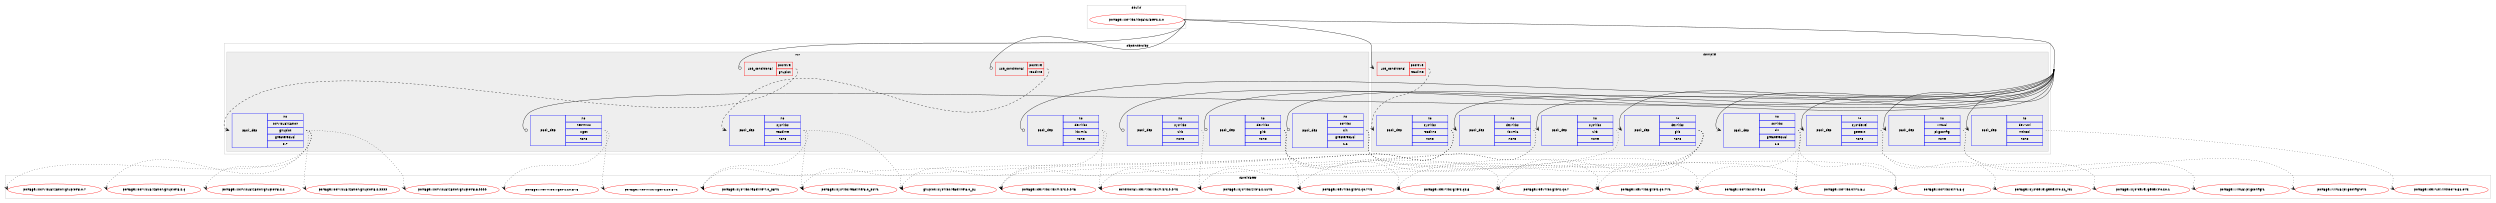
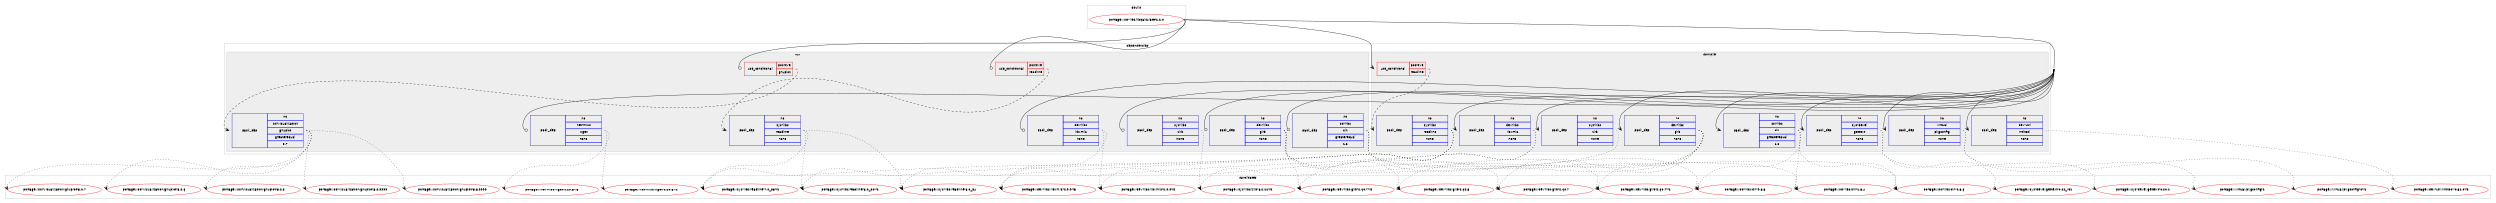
(950, 190) -> (950, 190)
(1149, 190) -> (1149, 190)
